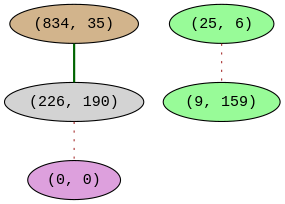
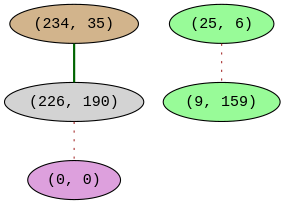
(74, 24) -> (74, 24)
